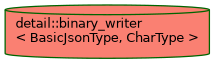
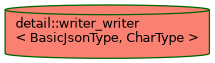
(107, 32) -> (107, 32)
